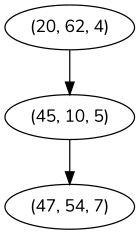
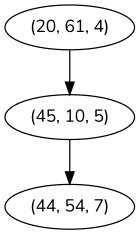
(70, 27) -> (70, 27)
(70, 207) -> (70, 207)
